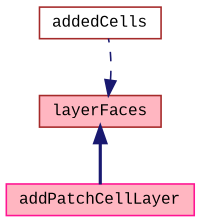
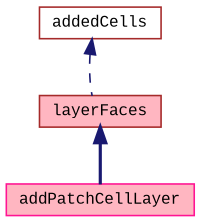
(111, 59) -> (90, 75)
